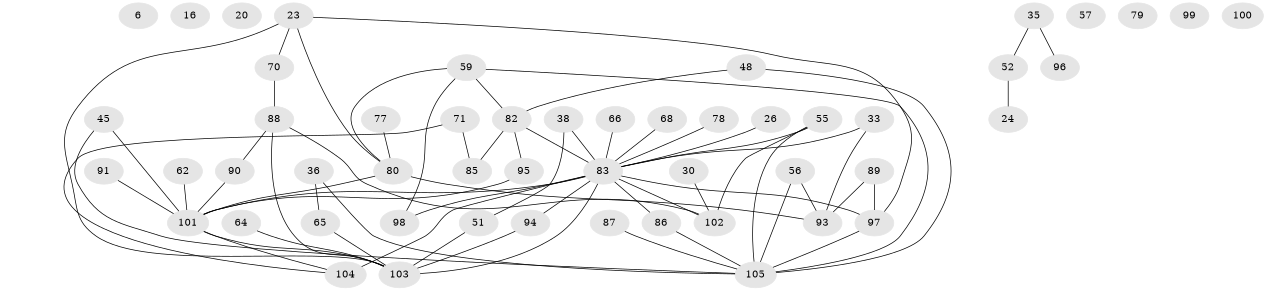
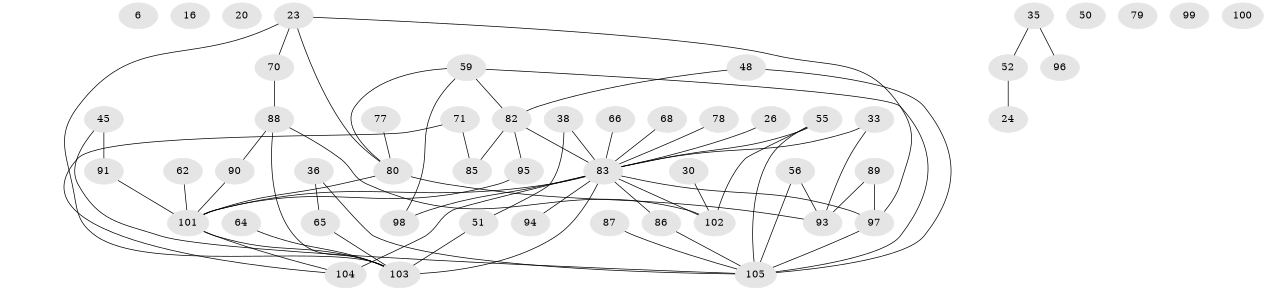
(1086, 16) -> (1086, 16)
(146, 171) -> (104, 144)
(467, 251) -> none
